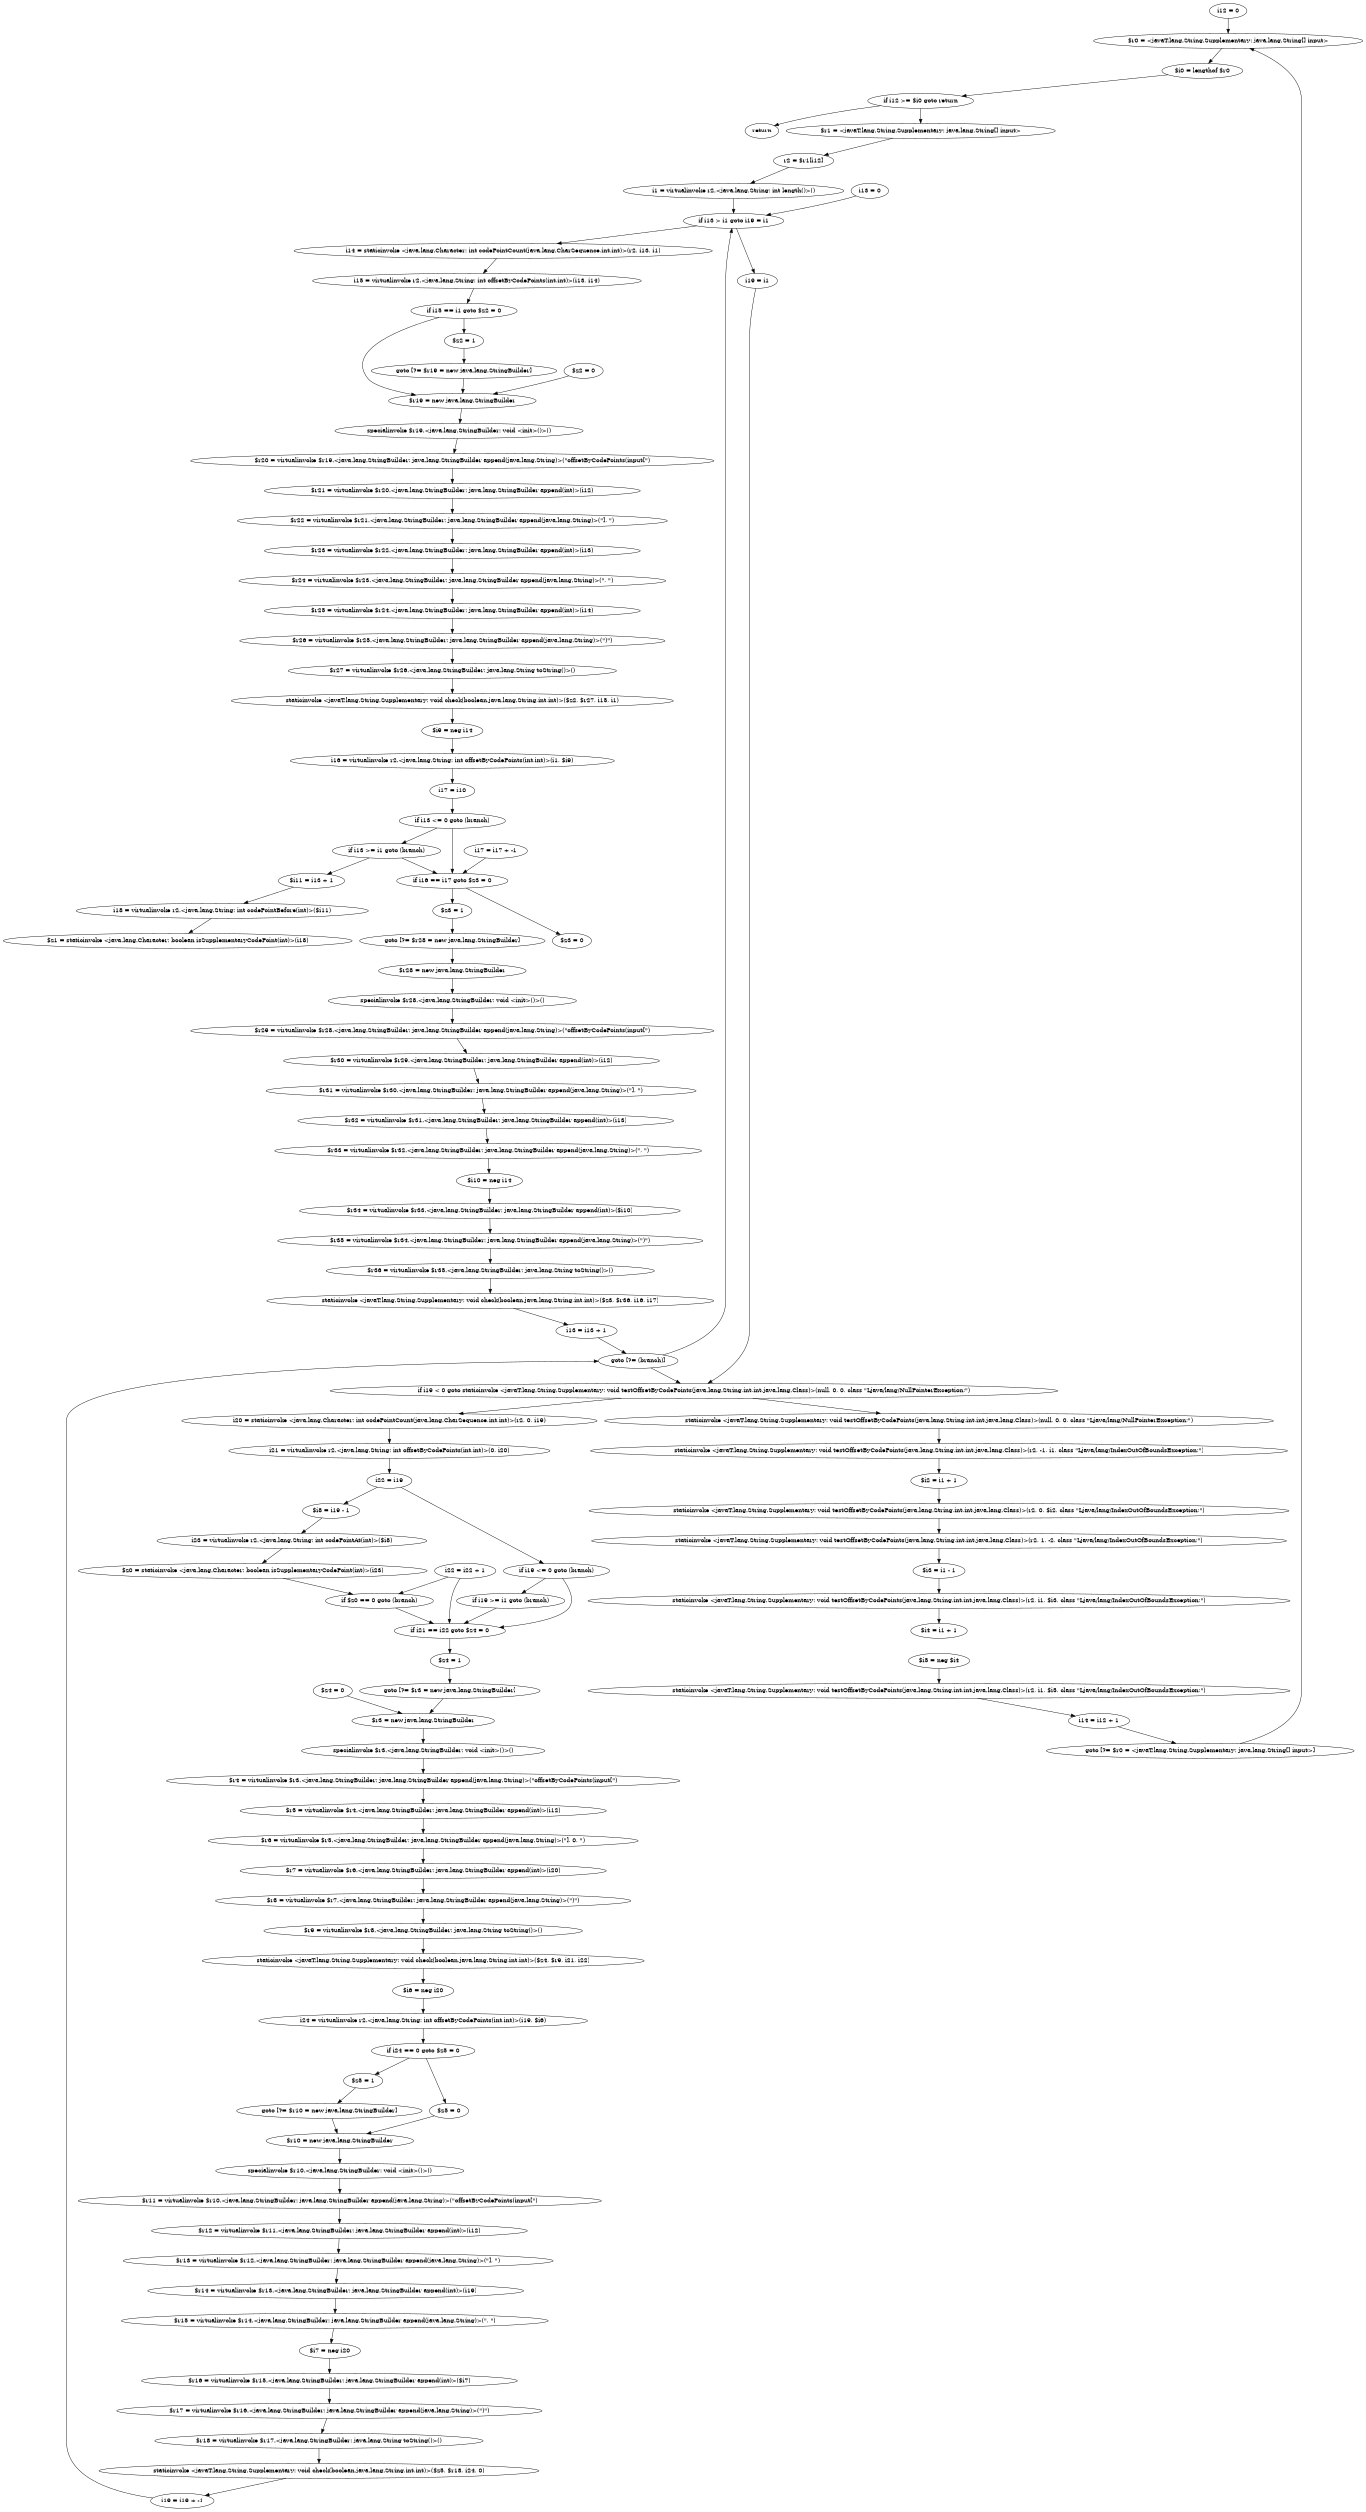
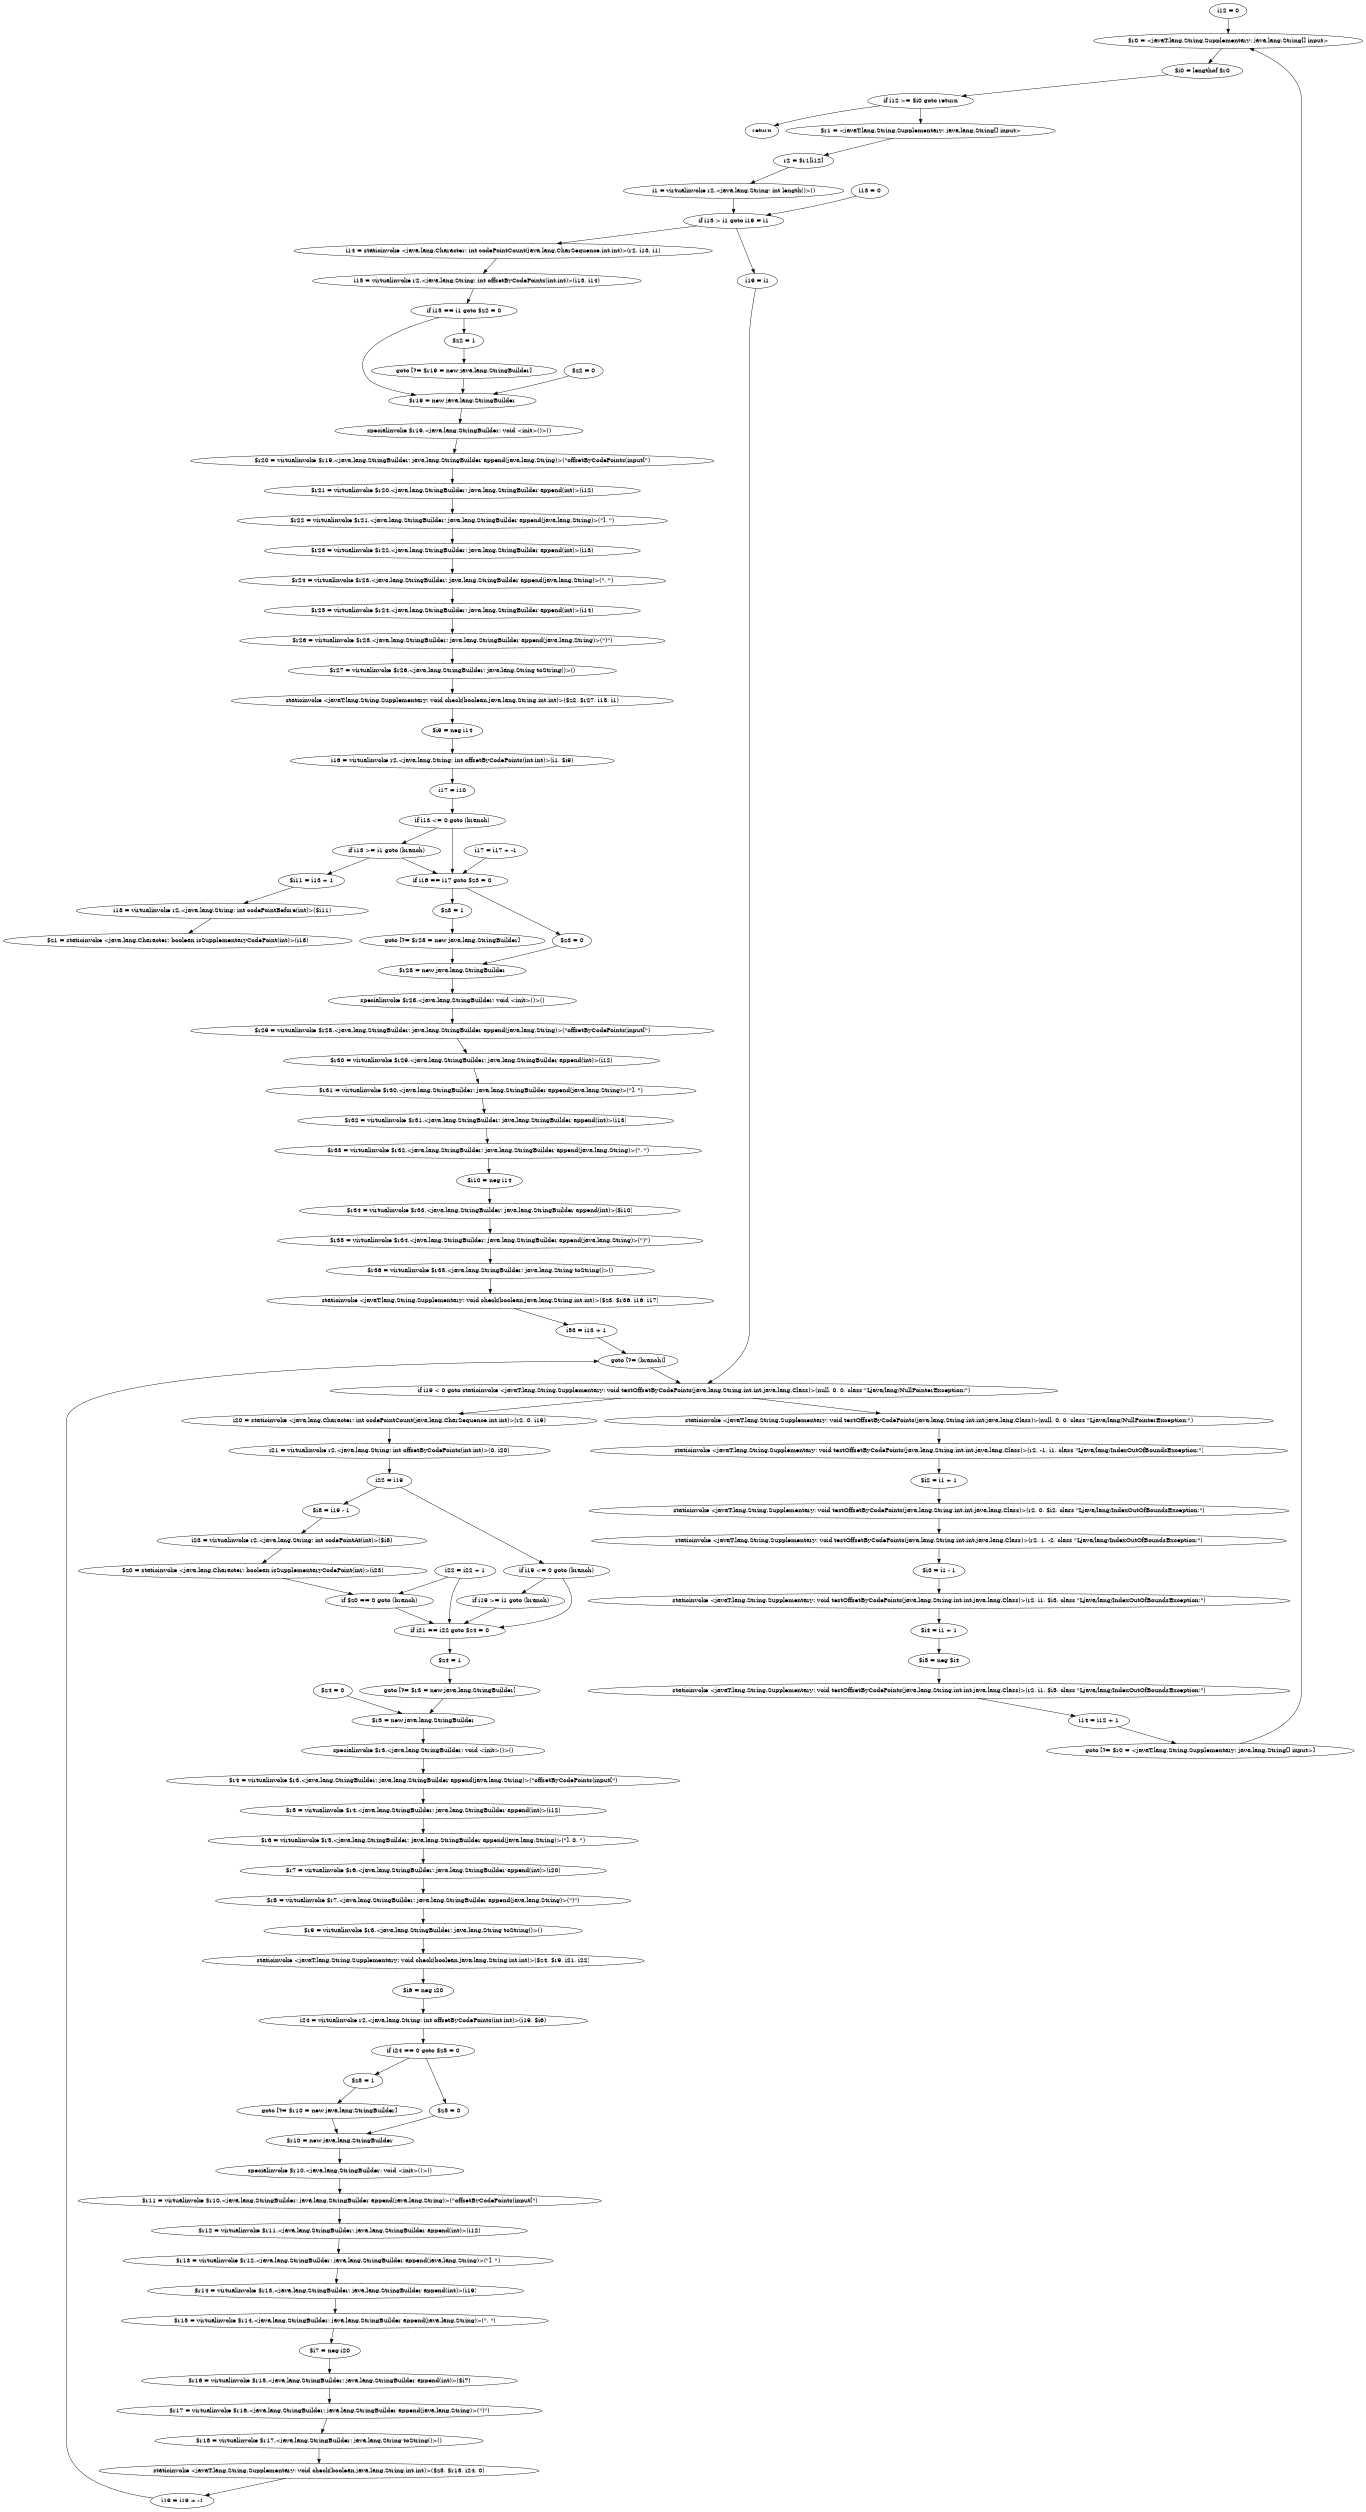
(726, 811) -> none
none -> (522, 955)
(586, 1331) -> (586, 1331)
none -> (939, 1644)
